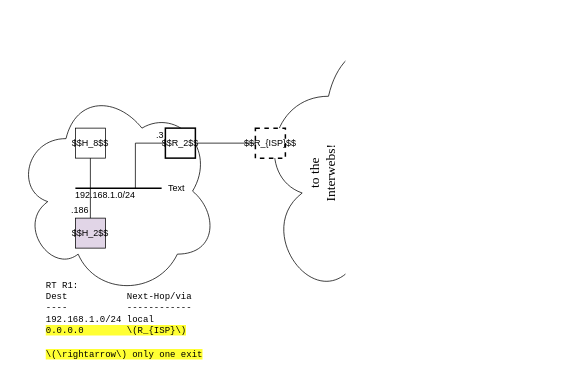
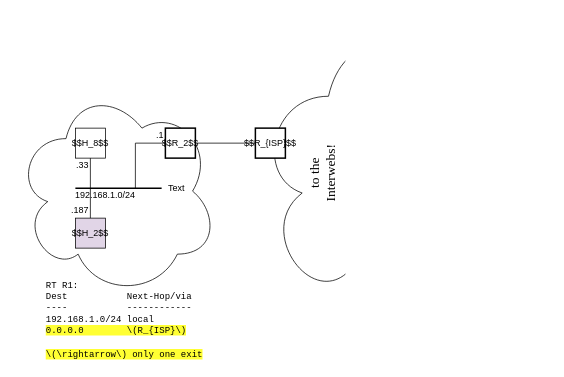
(160, 135) -> (160, 135)
(270, 143) -> (270, 143)
none -> (83, 165)
(80, 210) -> (80, 210)
